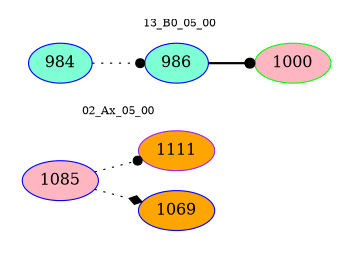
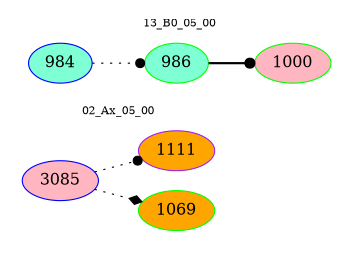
(177, 63) -> (177, 63)
(60, 181) -> (60, 181)
(177, 211) -> (177, 211)
